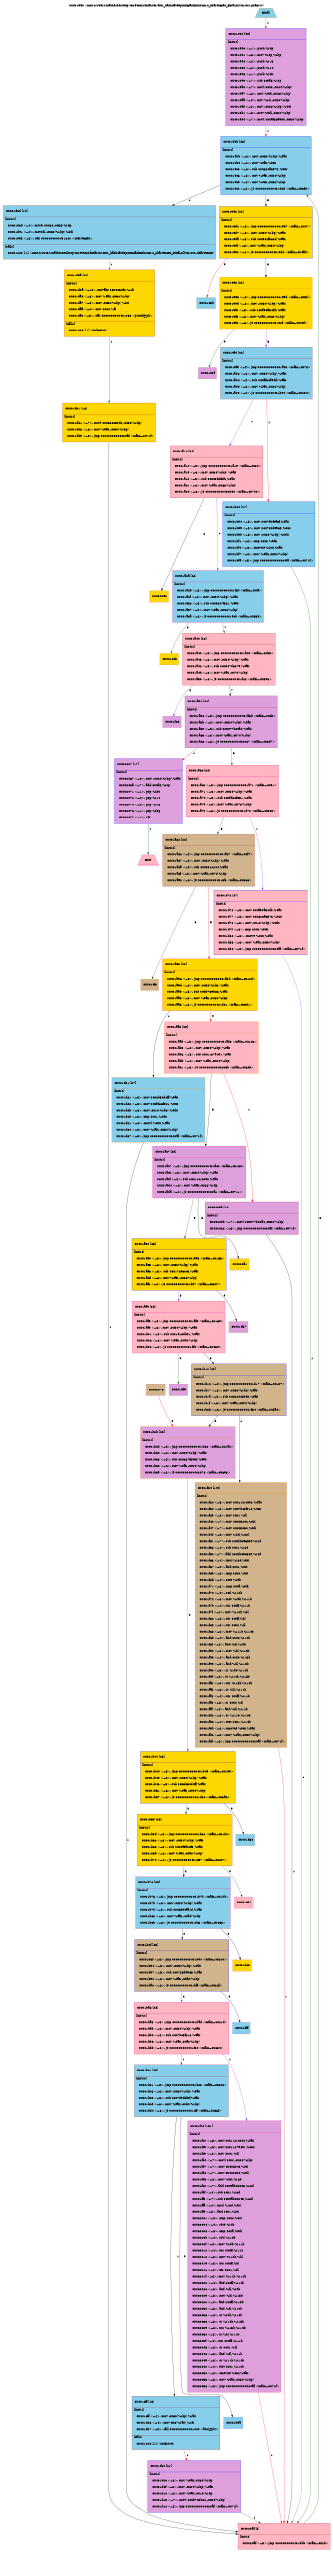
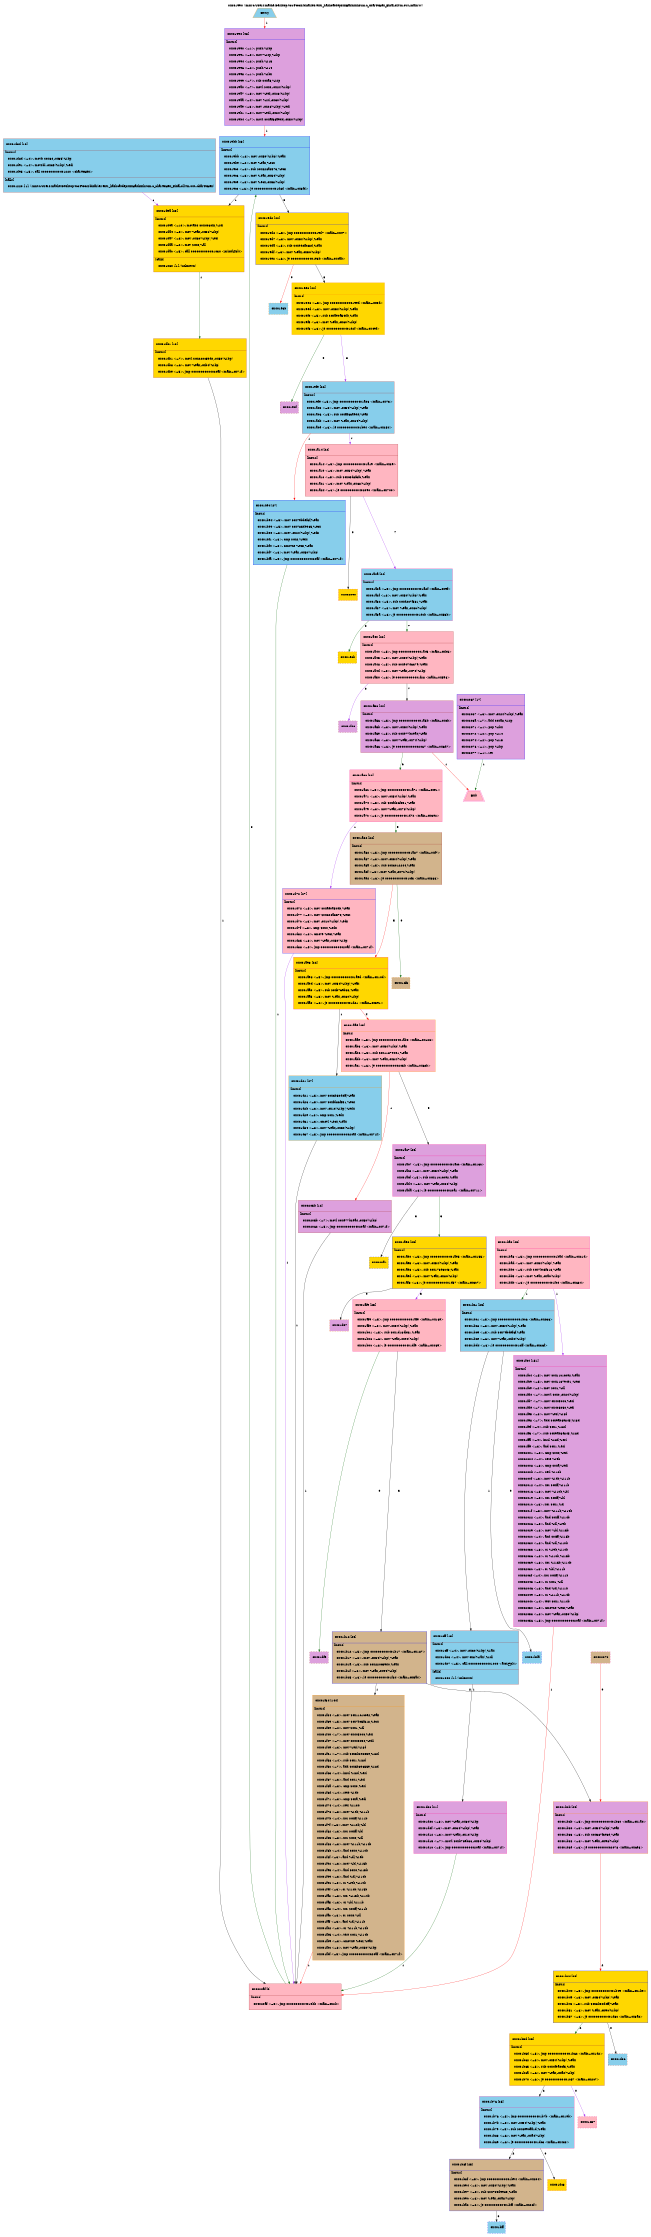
(266, 13) -> (265, 13)
(197, 195) -> (234, 199)
(191, 753) -> (450, 771)
(234, 1879) -> (578, 2100)
(182, 1996) -> none
(185, 2454) -> (468, 1742)
(194, 2486) -> (460, 1828)
